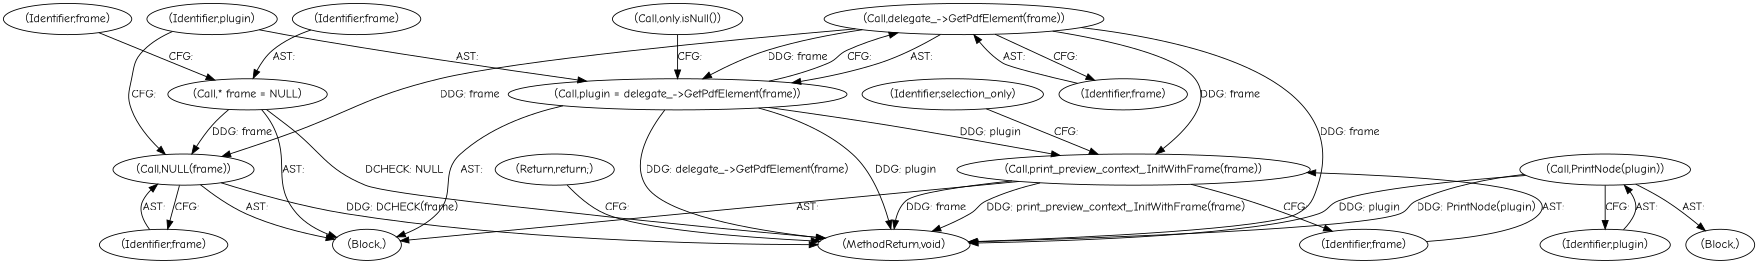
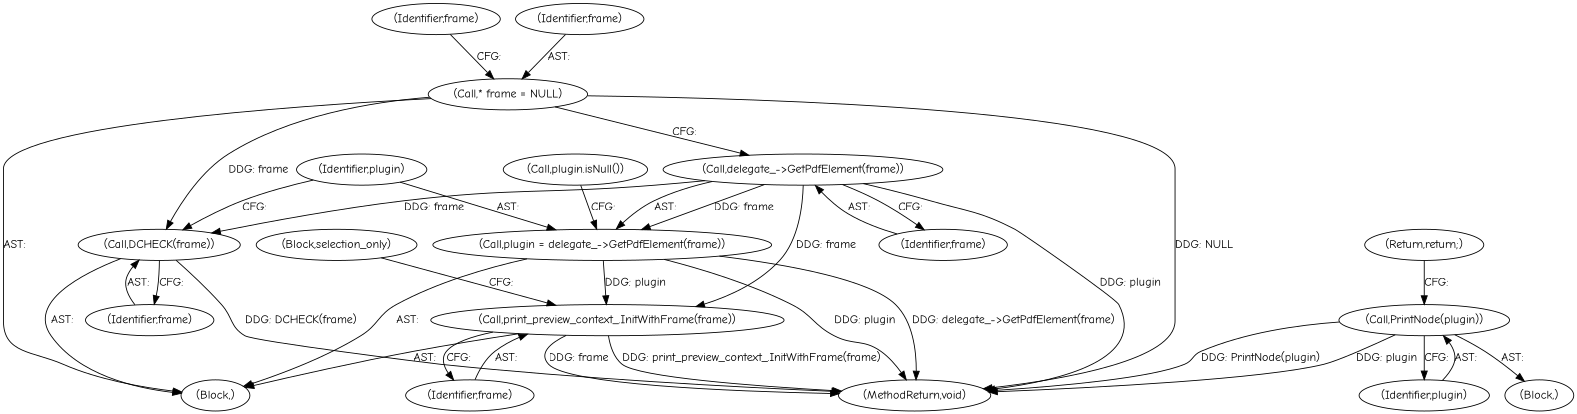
(678, 19) -> (575, 170)
(831, 62) -> (648, 130)
(953, 94) -> (337, 245)
(1350, 132) -> (1130, 283)
(184, 170) -> (159, 245)
(405, 170) -> (1204, 245)
(683, 230) -> (1424, 278)
